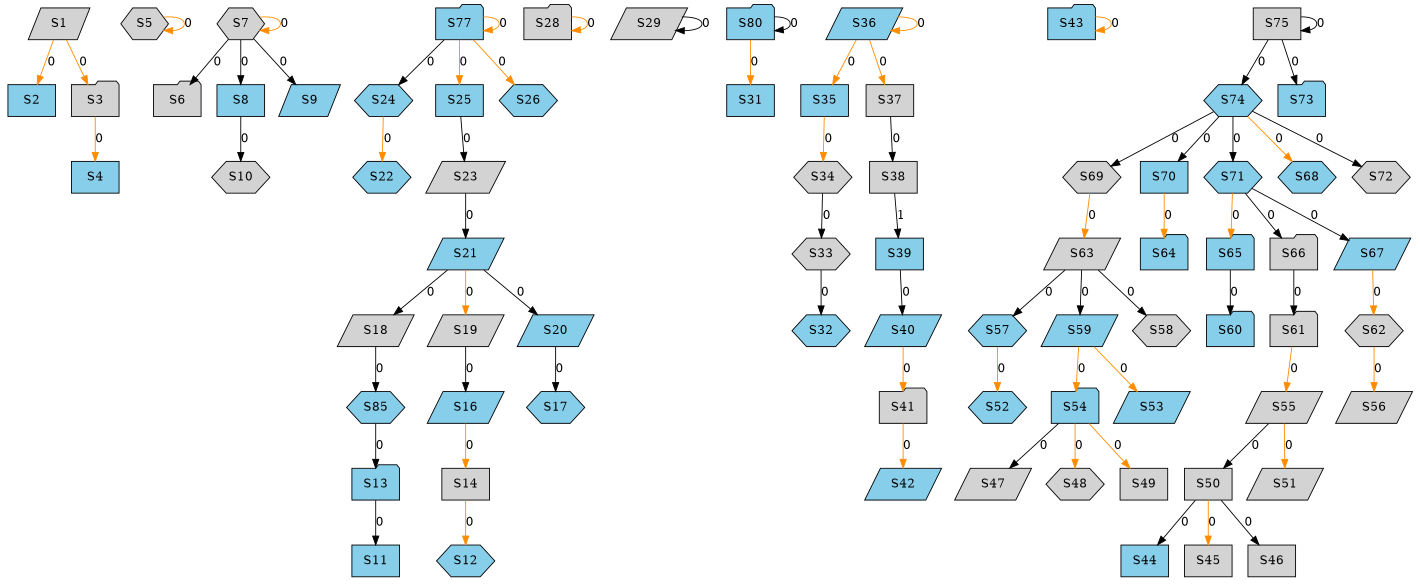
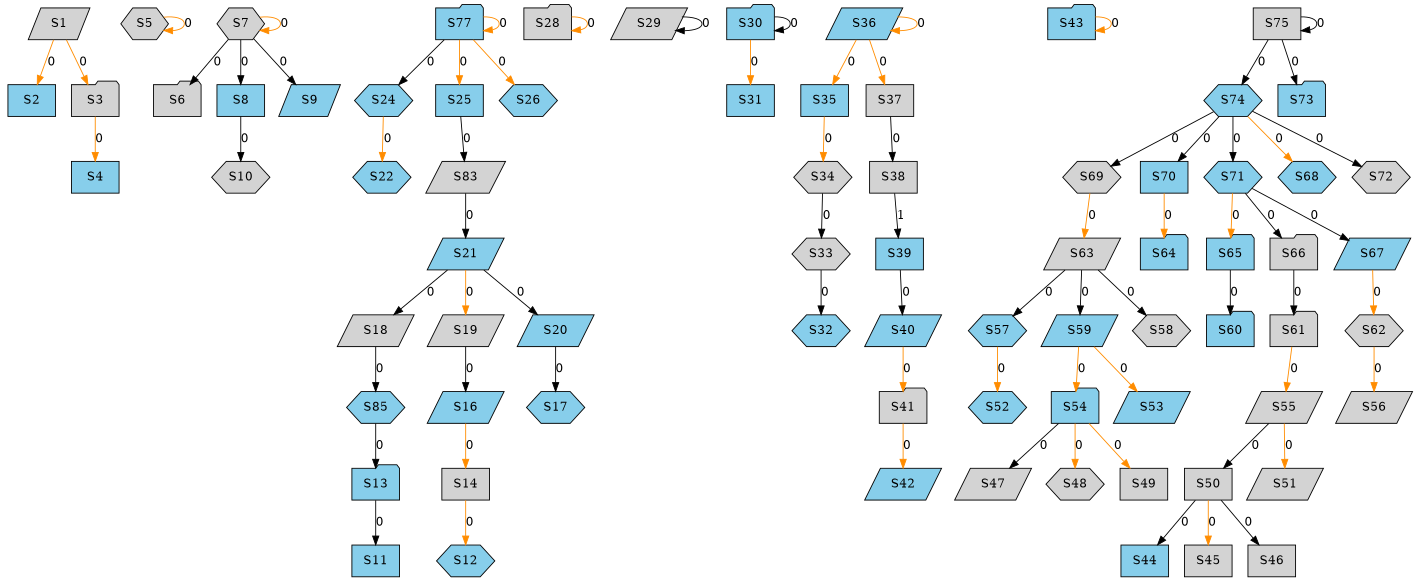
(751, 24) -> (751, 24)
(466, 177) -> (466, 177)
